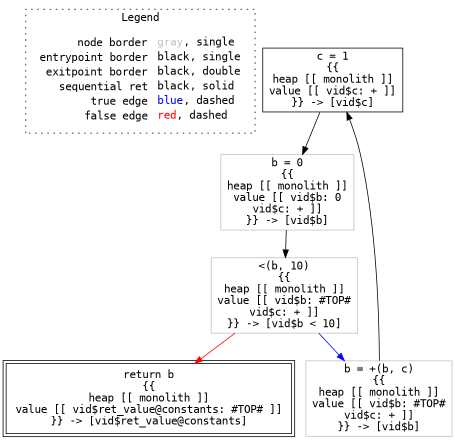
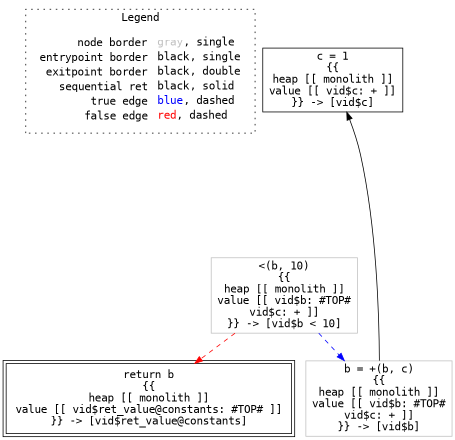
(287, 192) -> none
(329, 344) -> (329, 344)
(218, 346) -> (218, 346)
